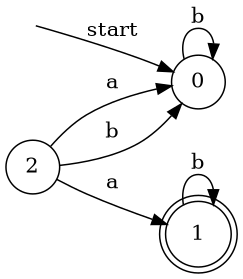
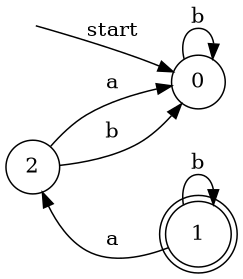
(104, 201) -> (98, 255)
